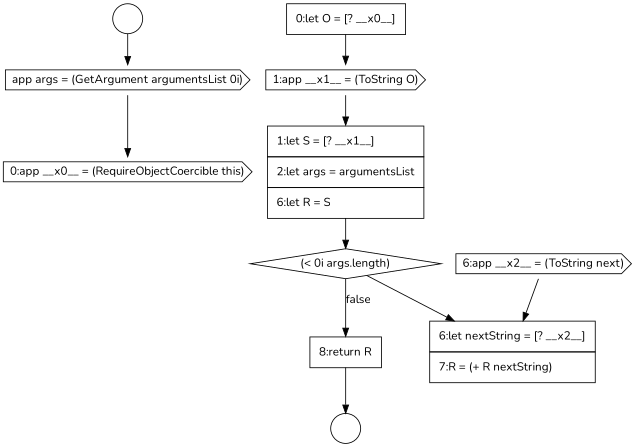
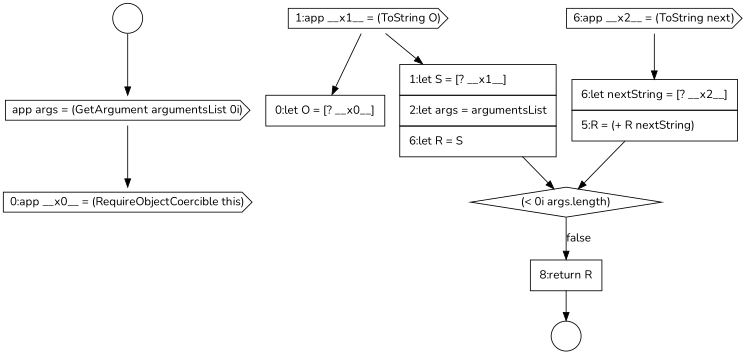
(346, 45) -> (348, 60)
(407, 296) -> (605, 162)
(496, 367) -> (638, 125)
